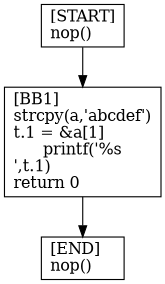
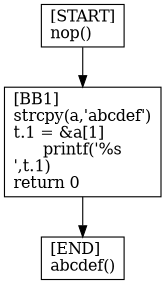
(83, 258) -> (83, 258)
